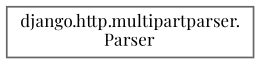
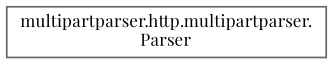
(130, 32) -> (166, 32)
